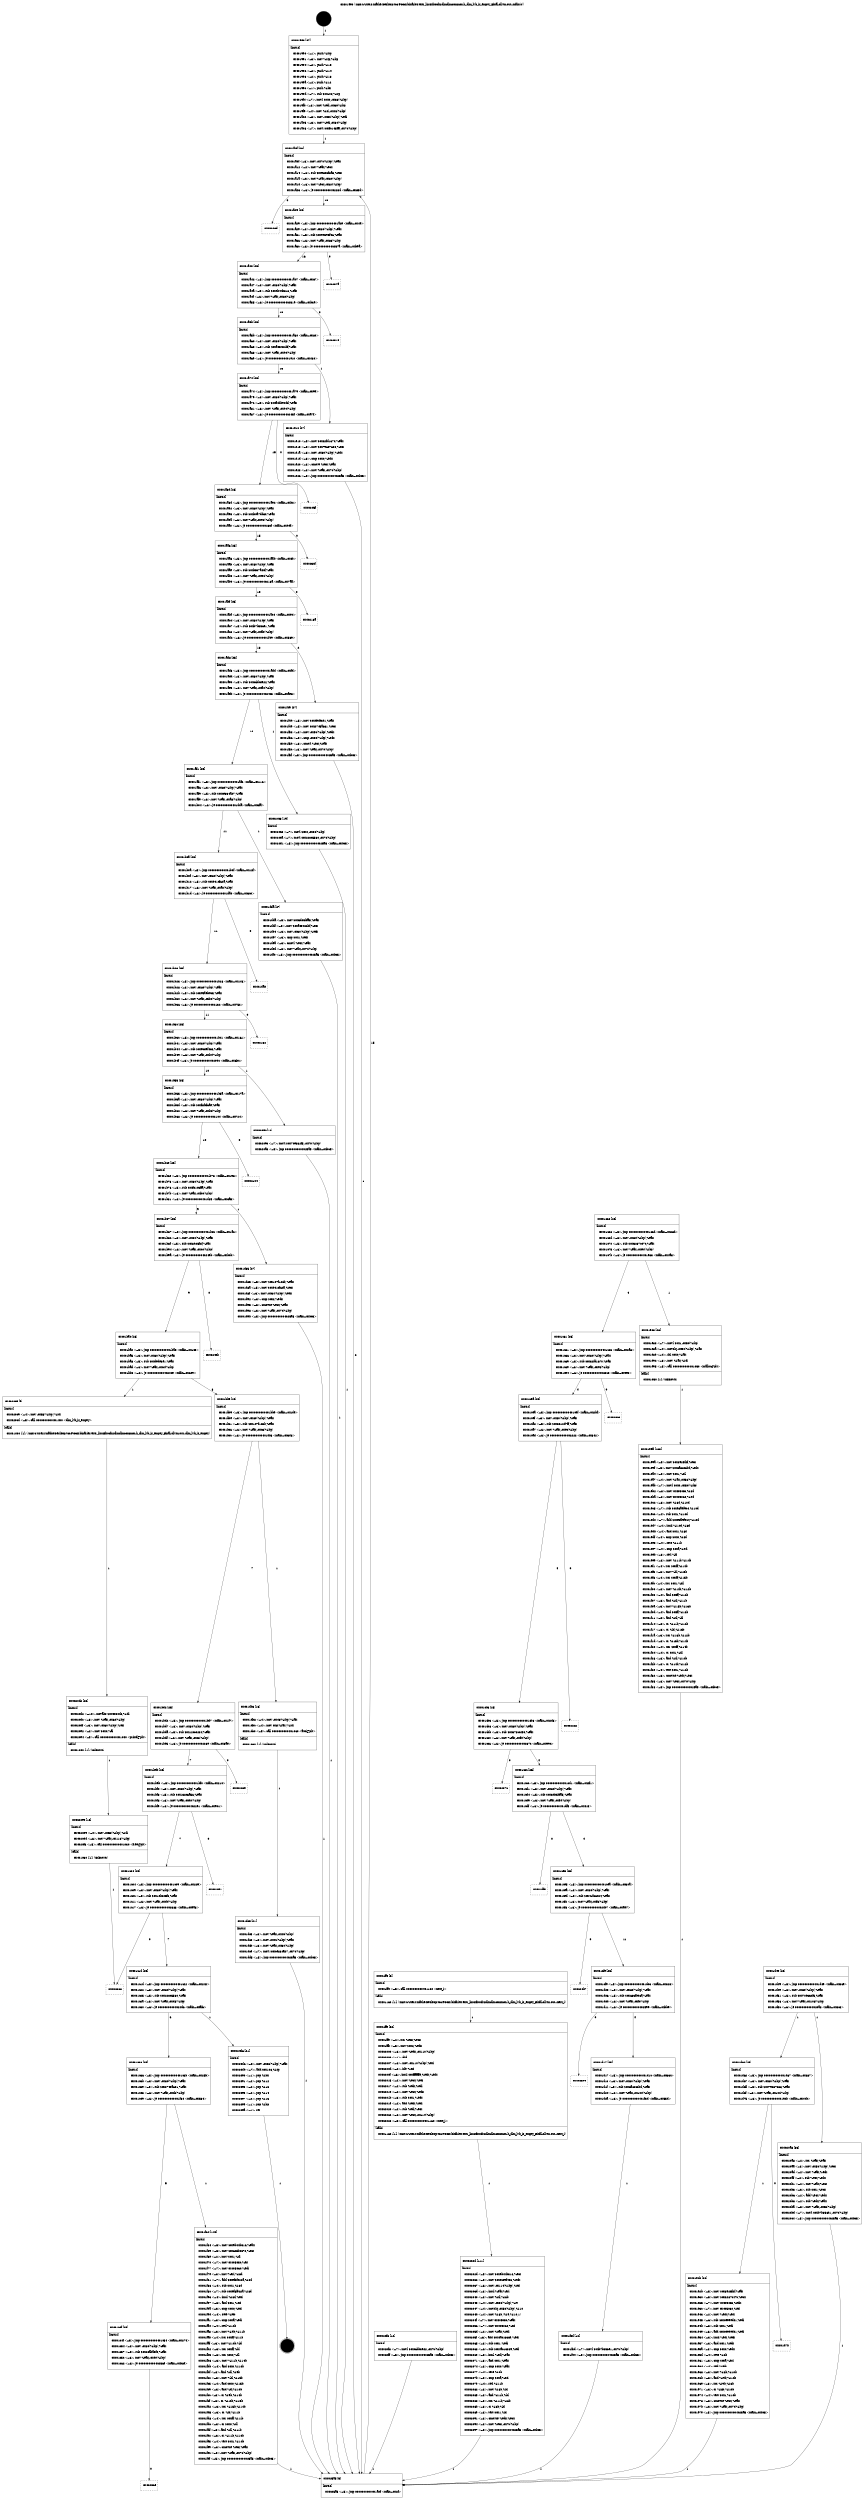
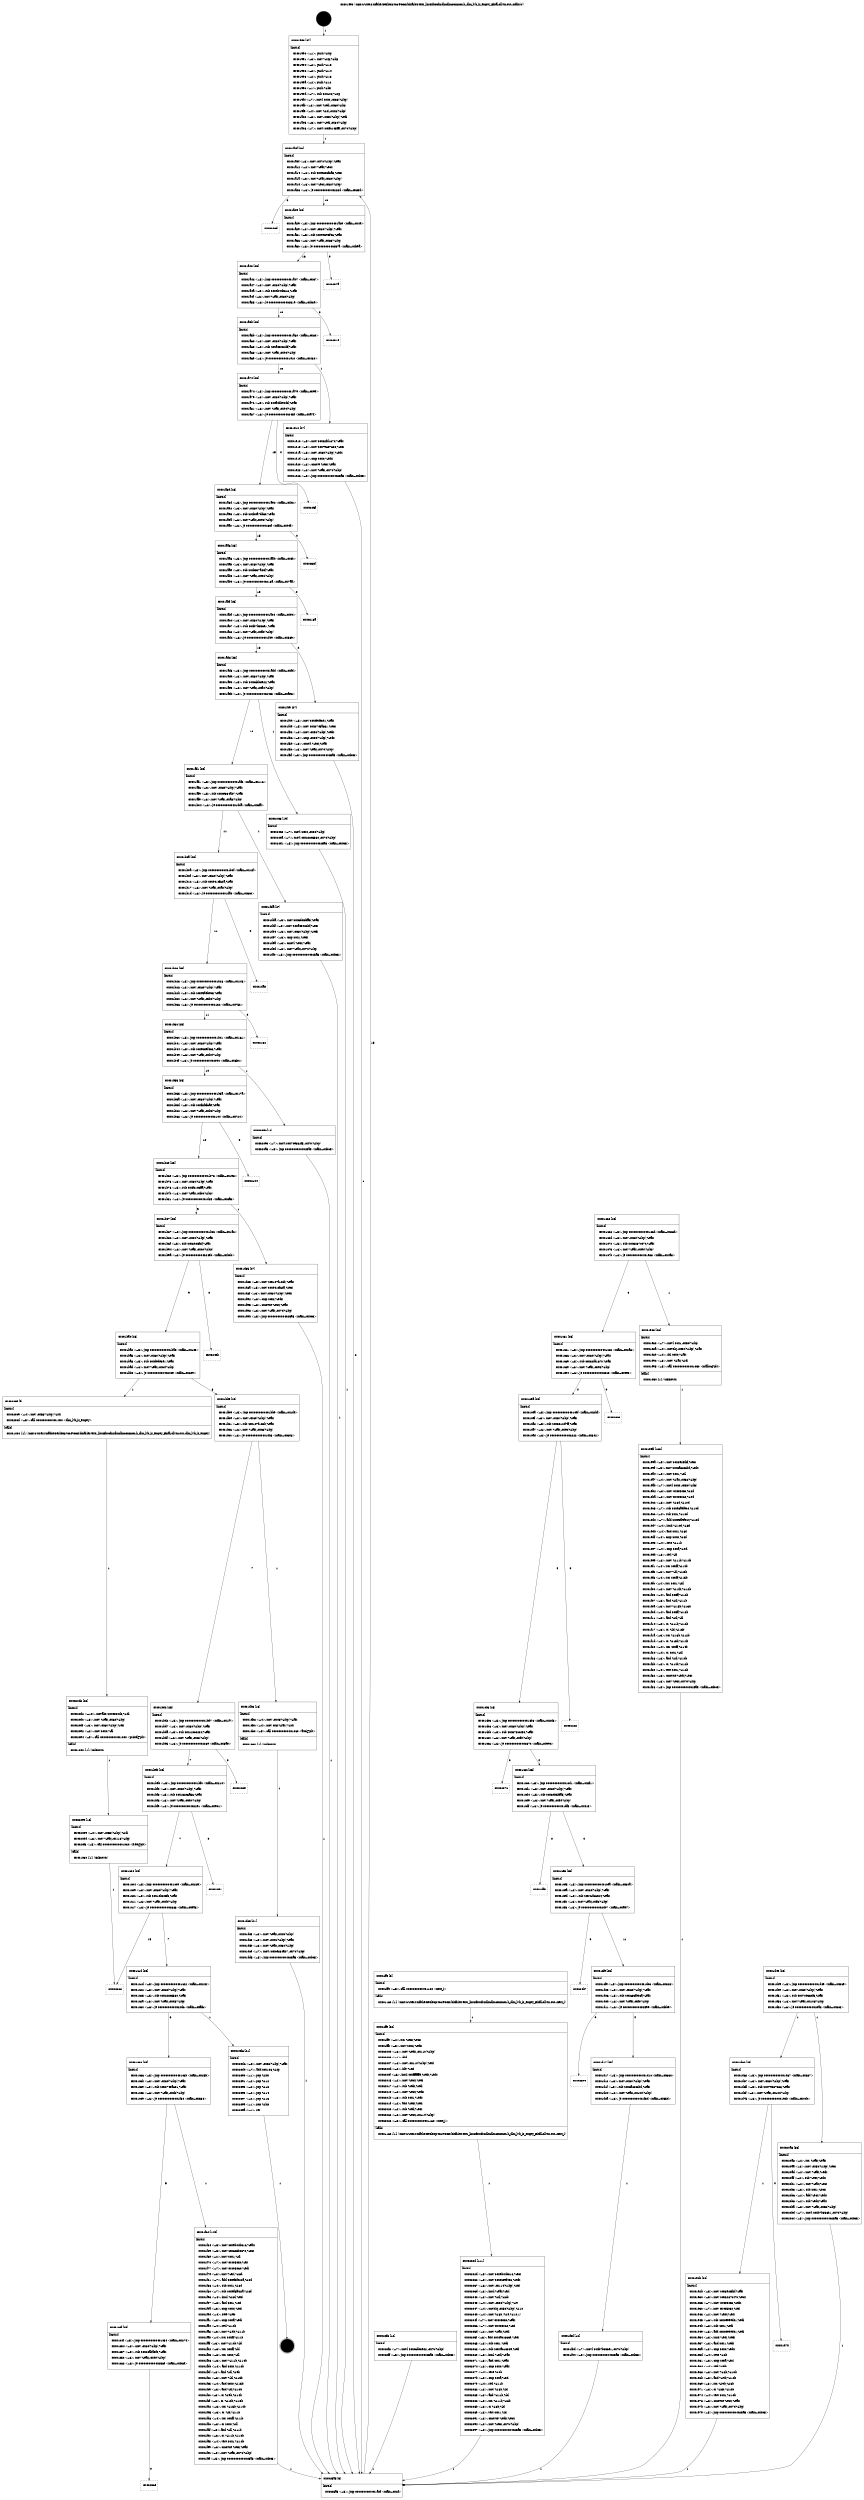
(149, 1940) -> (149, 1940)
